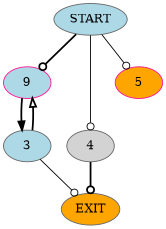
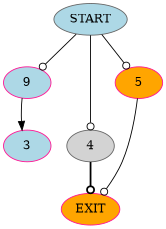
(61, 49) -> (61, 49)
(21, 110) -> (21, 110)
(33, 119) -> none
(27, 146) -> (27, 146)
(56, 175) -> (128, 146)
(91, 209) -> (91, 209)
